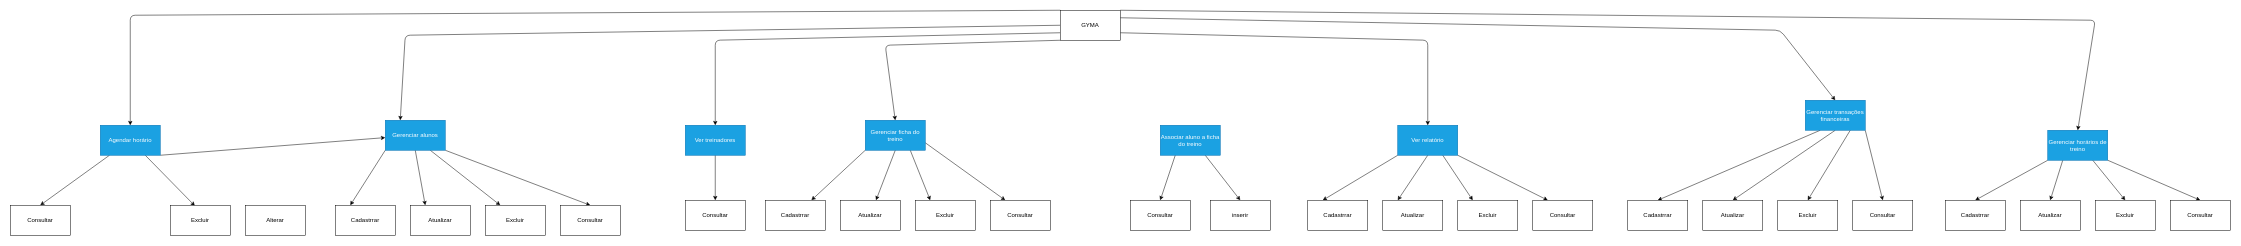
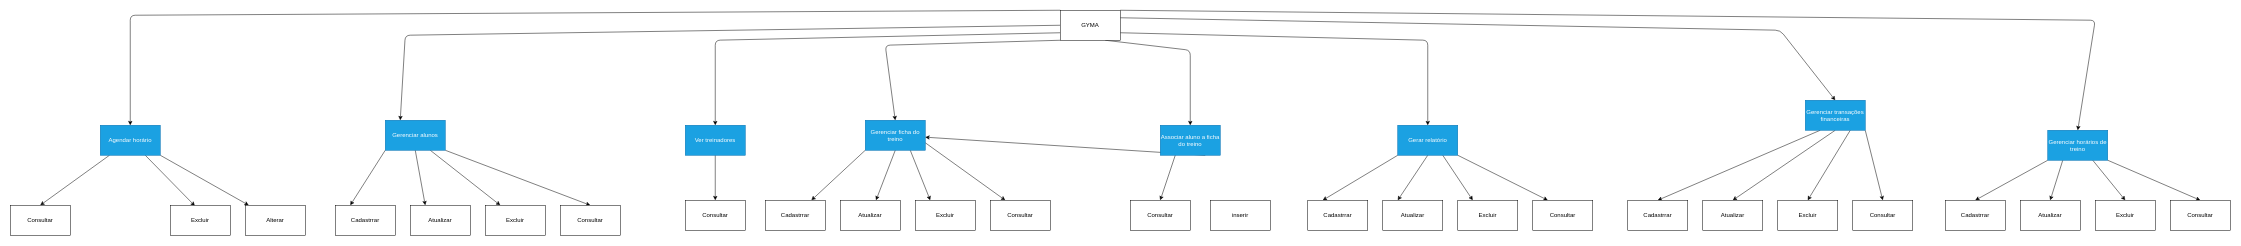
none -> (1190, 120)
(380, 138) -> (244, 203)
(1428, 140) -> (1428, 140)
(1237, 196) -> (929, 137)
